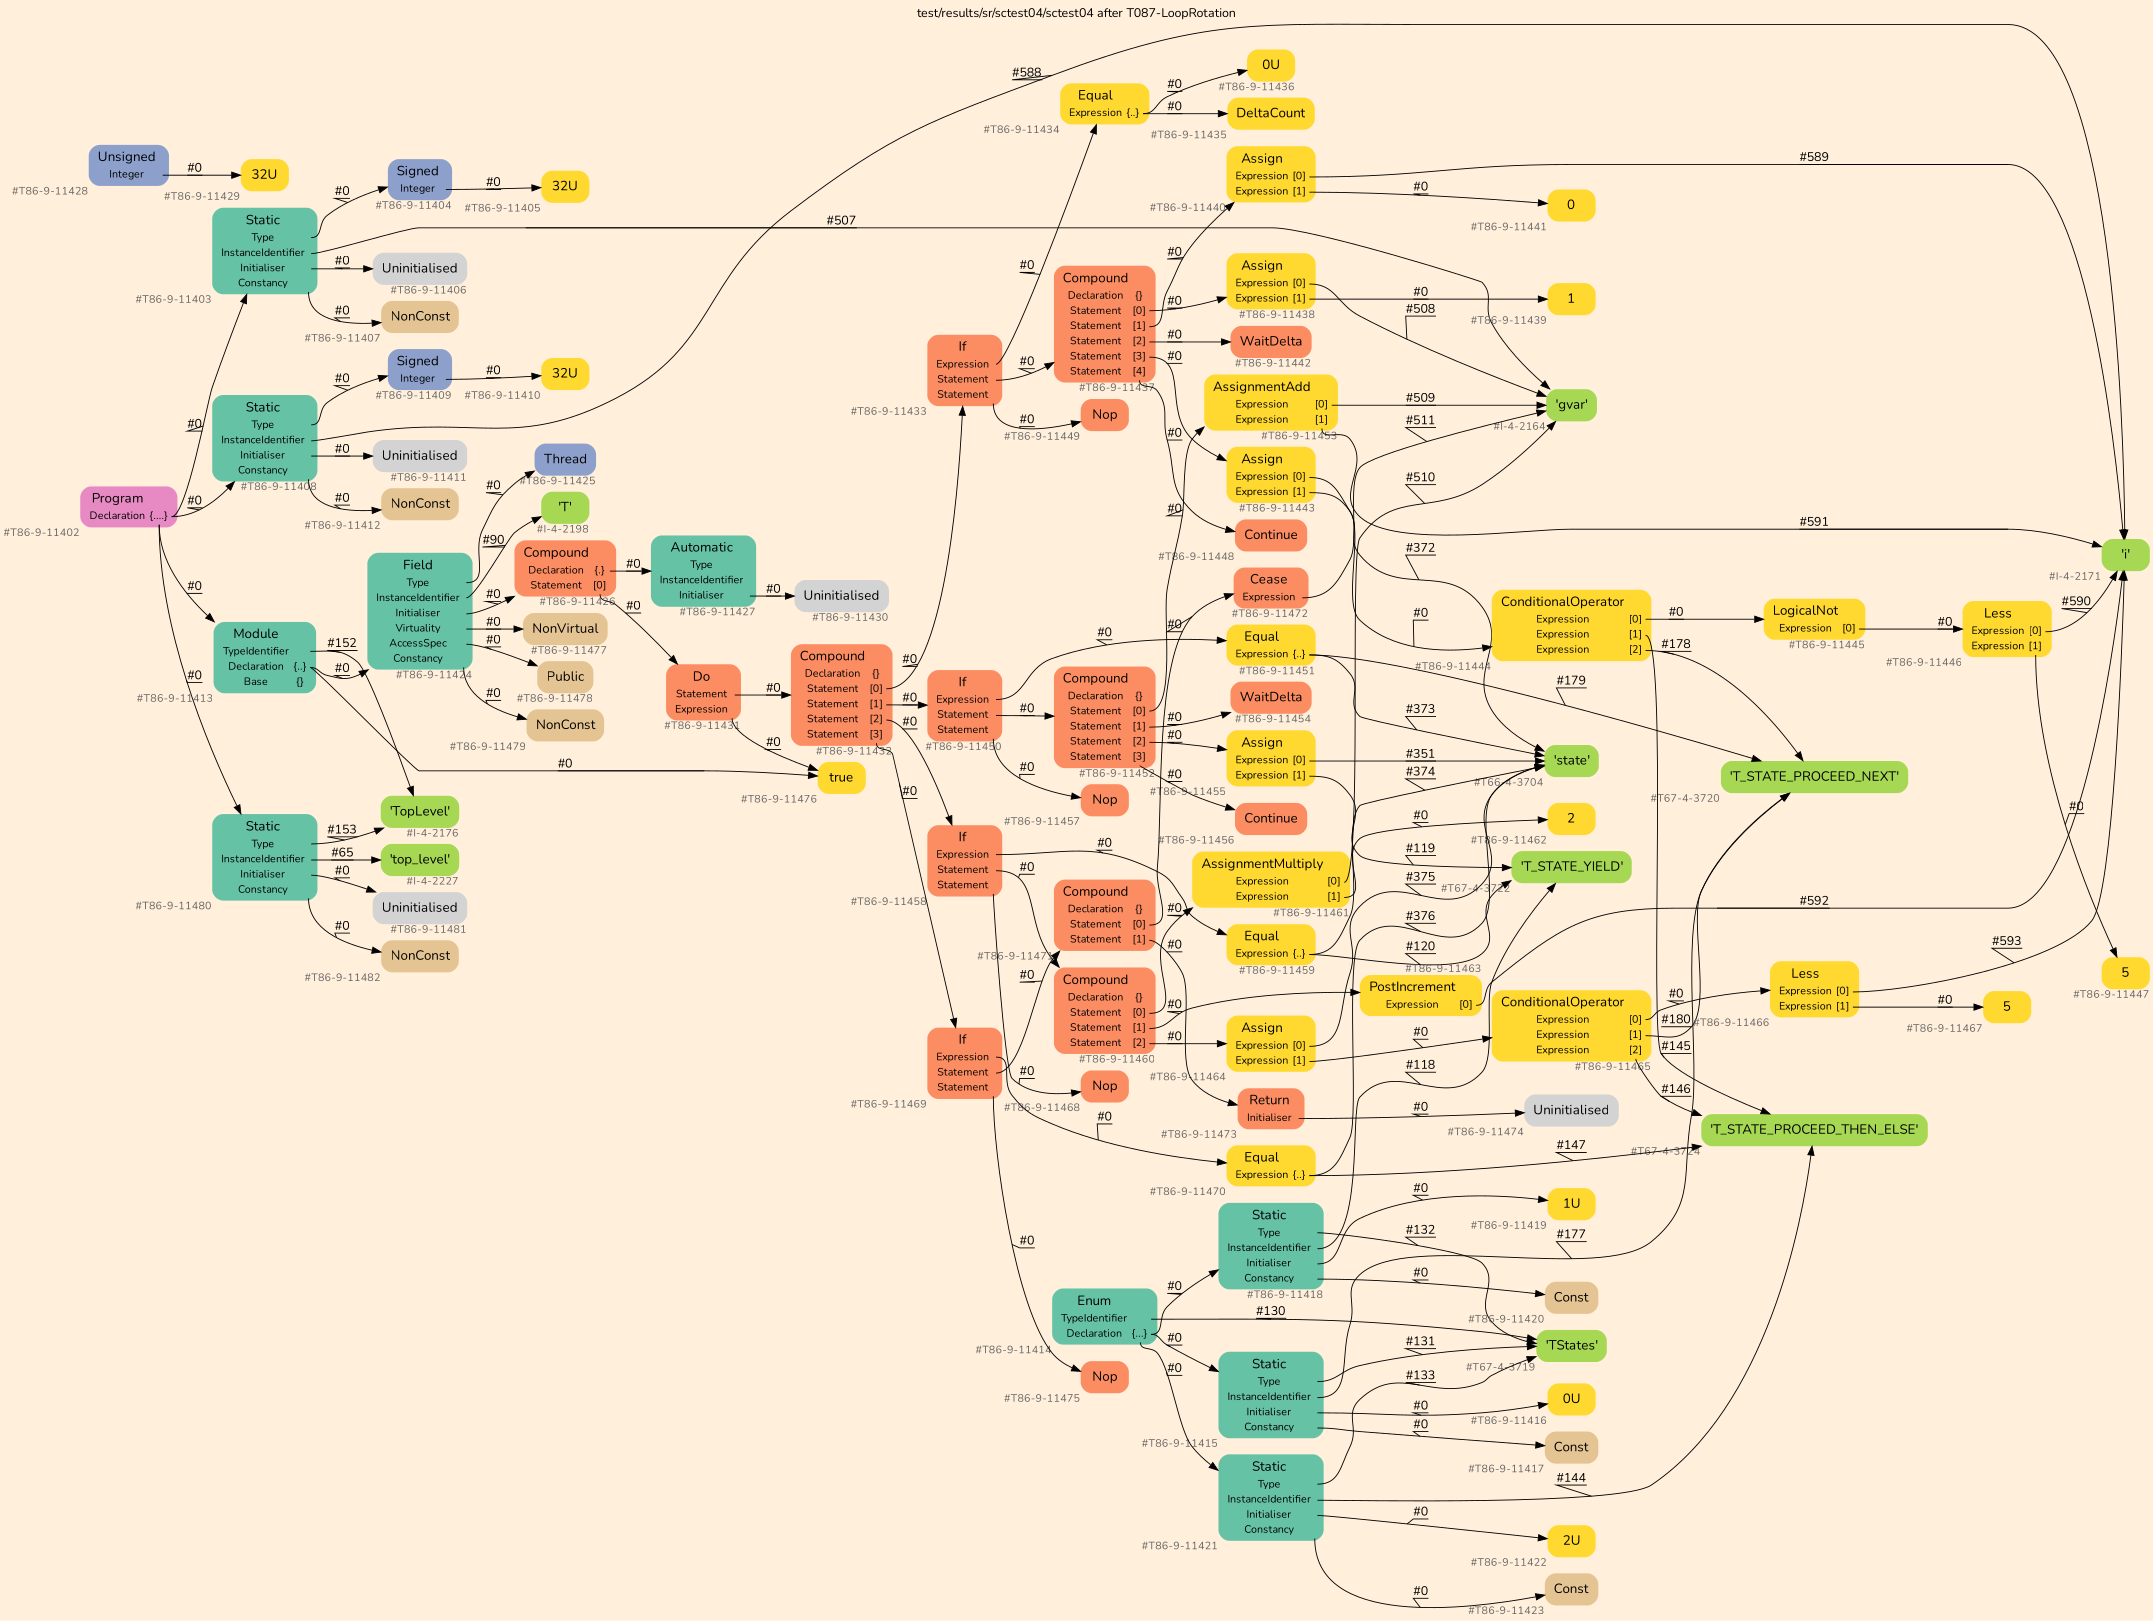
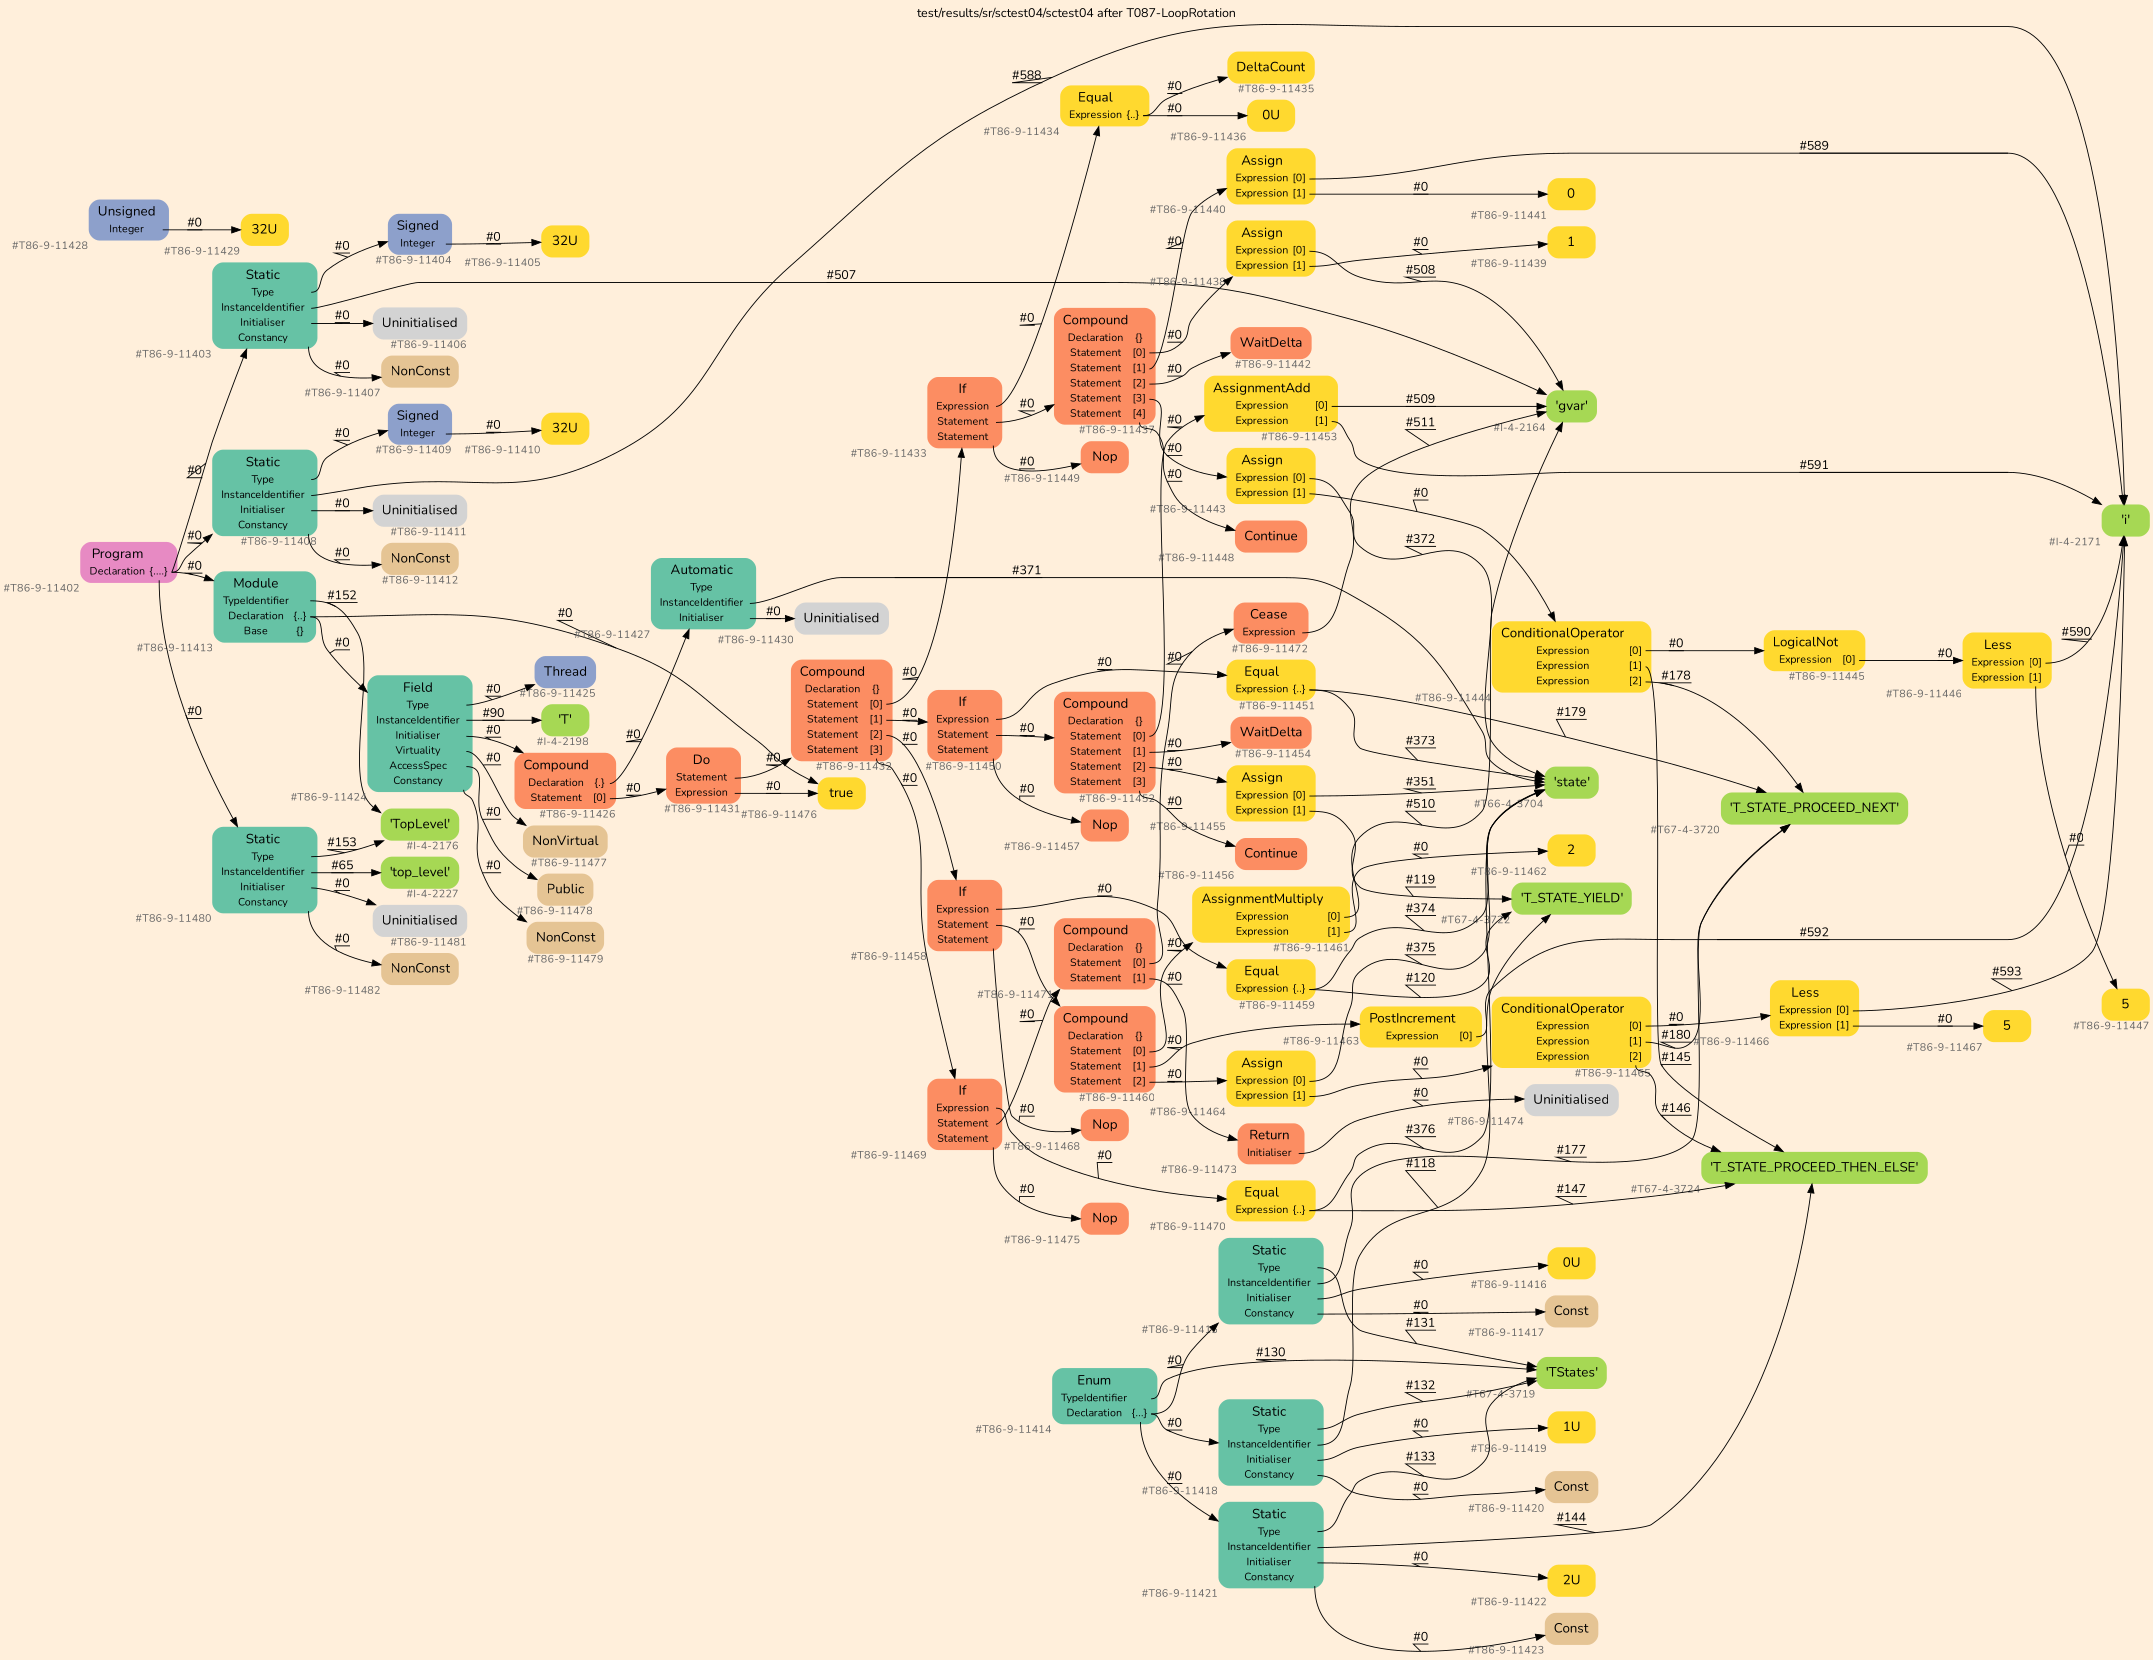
none -> (1187, 578)
